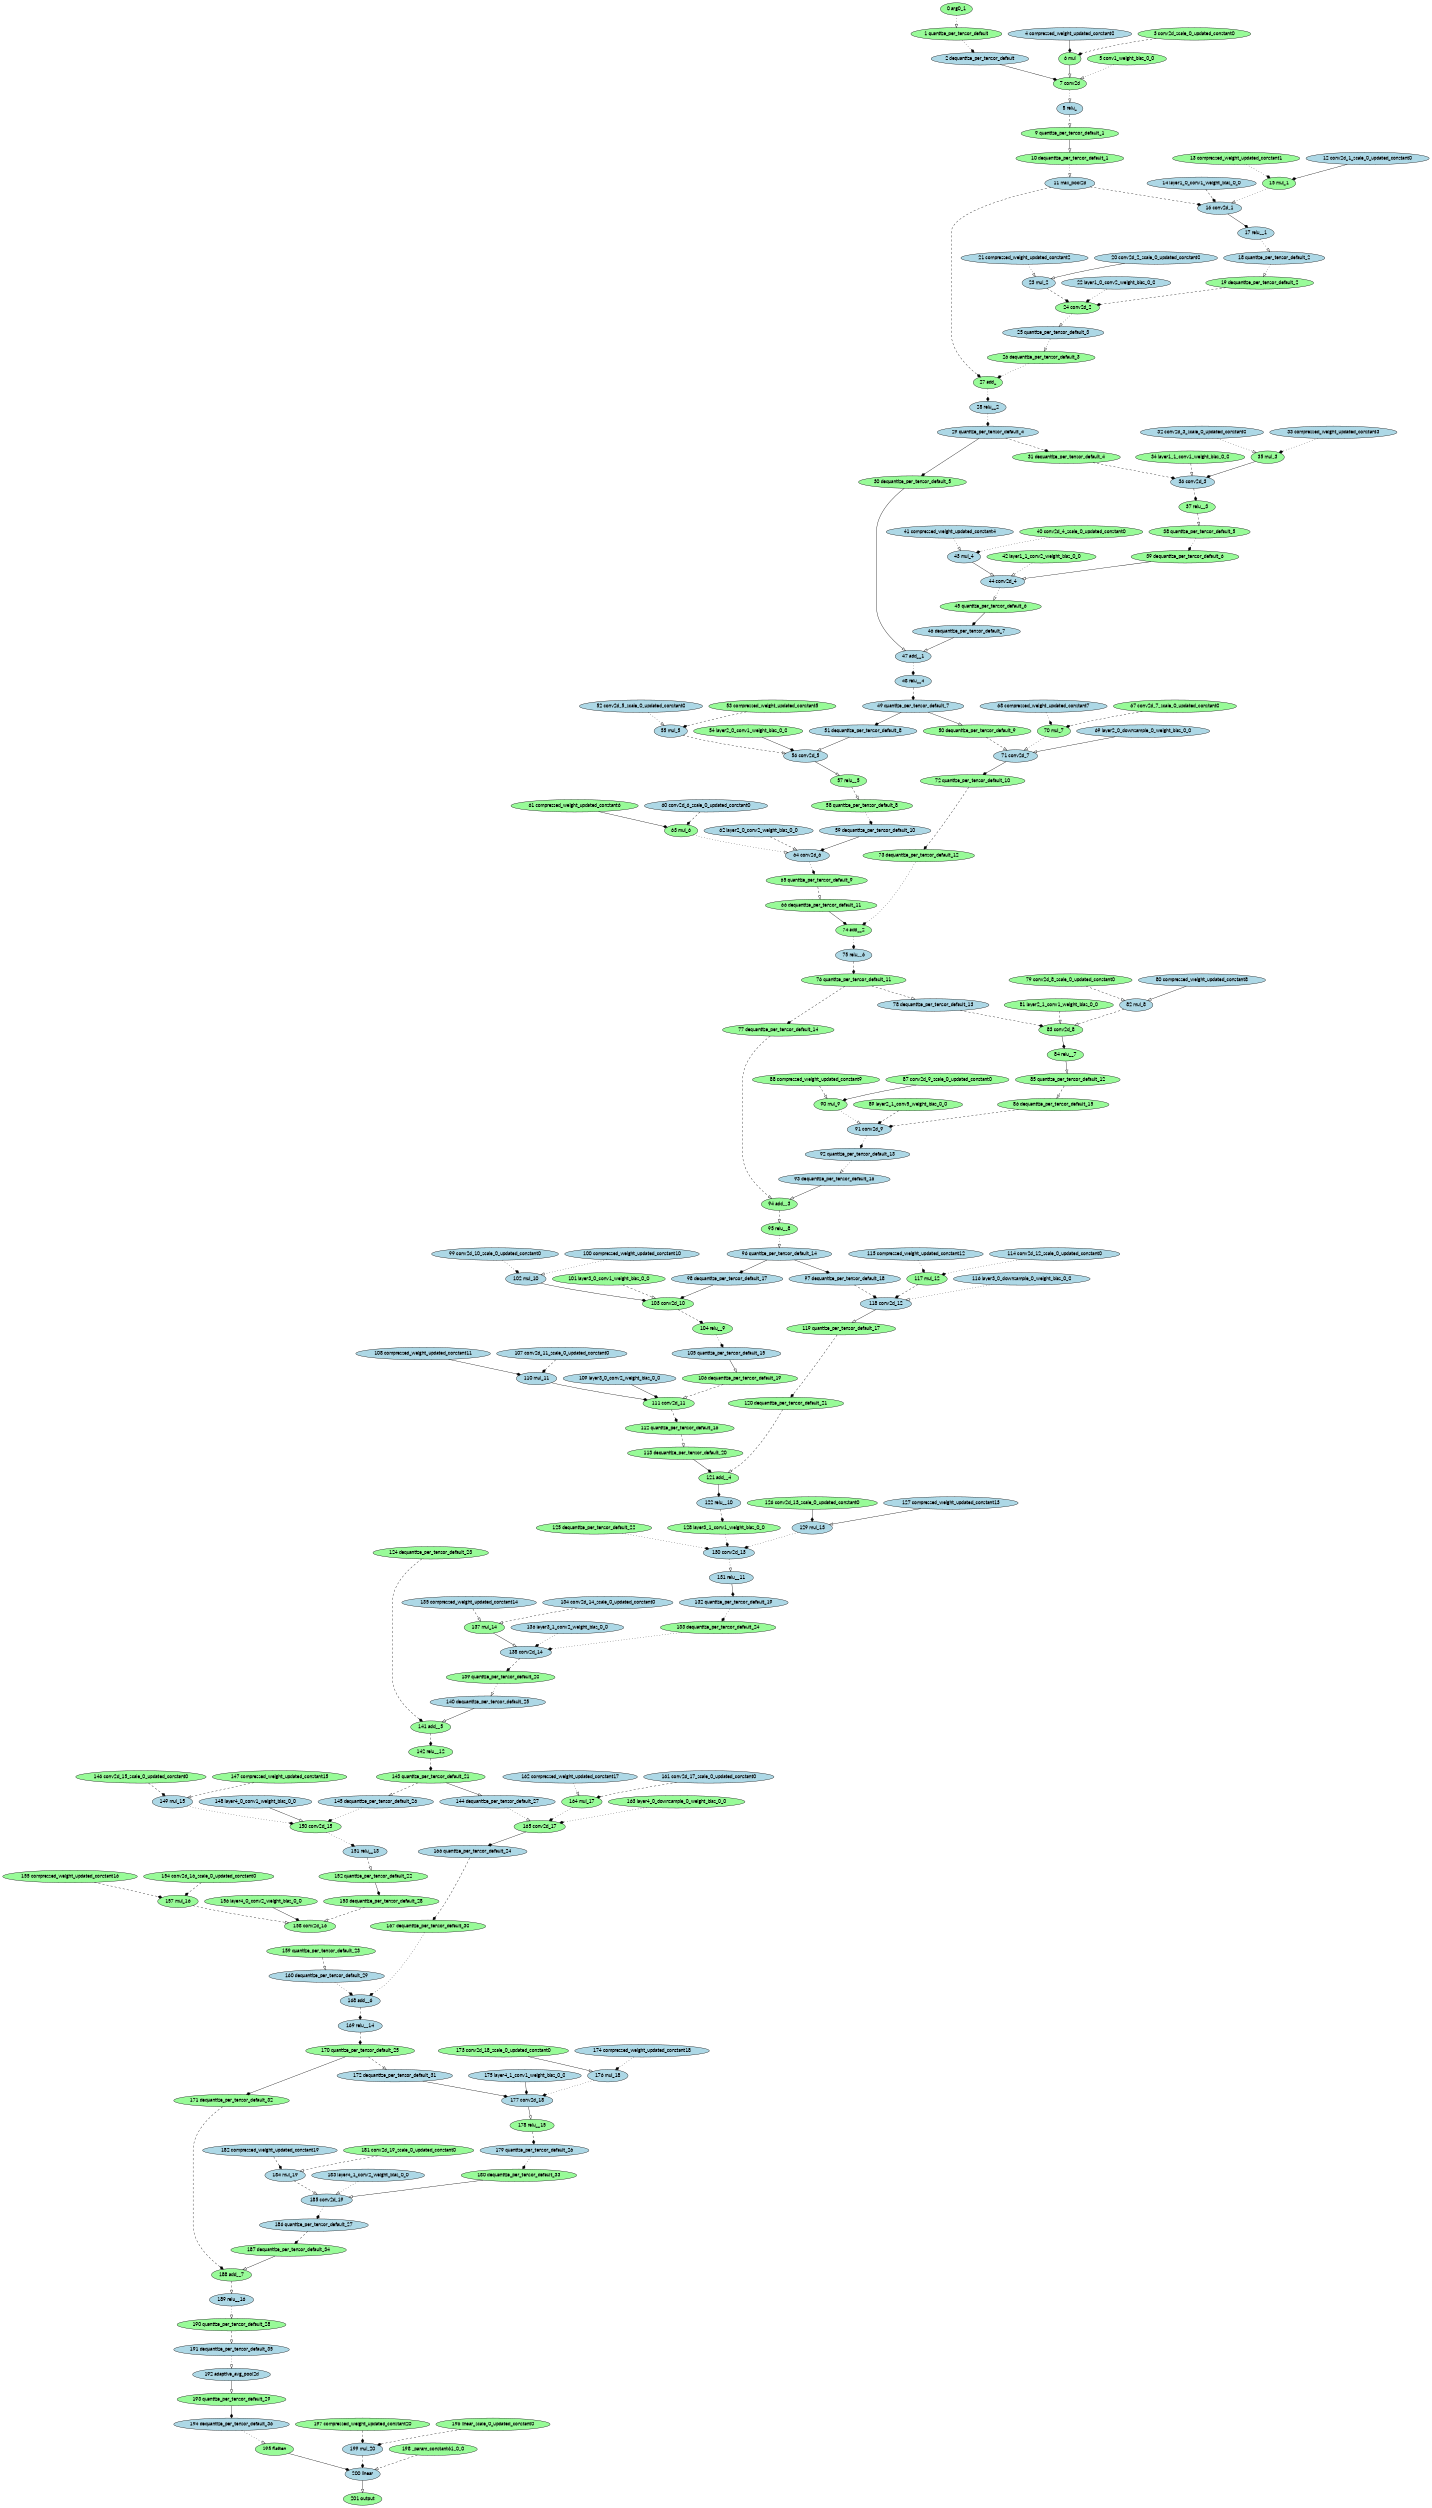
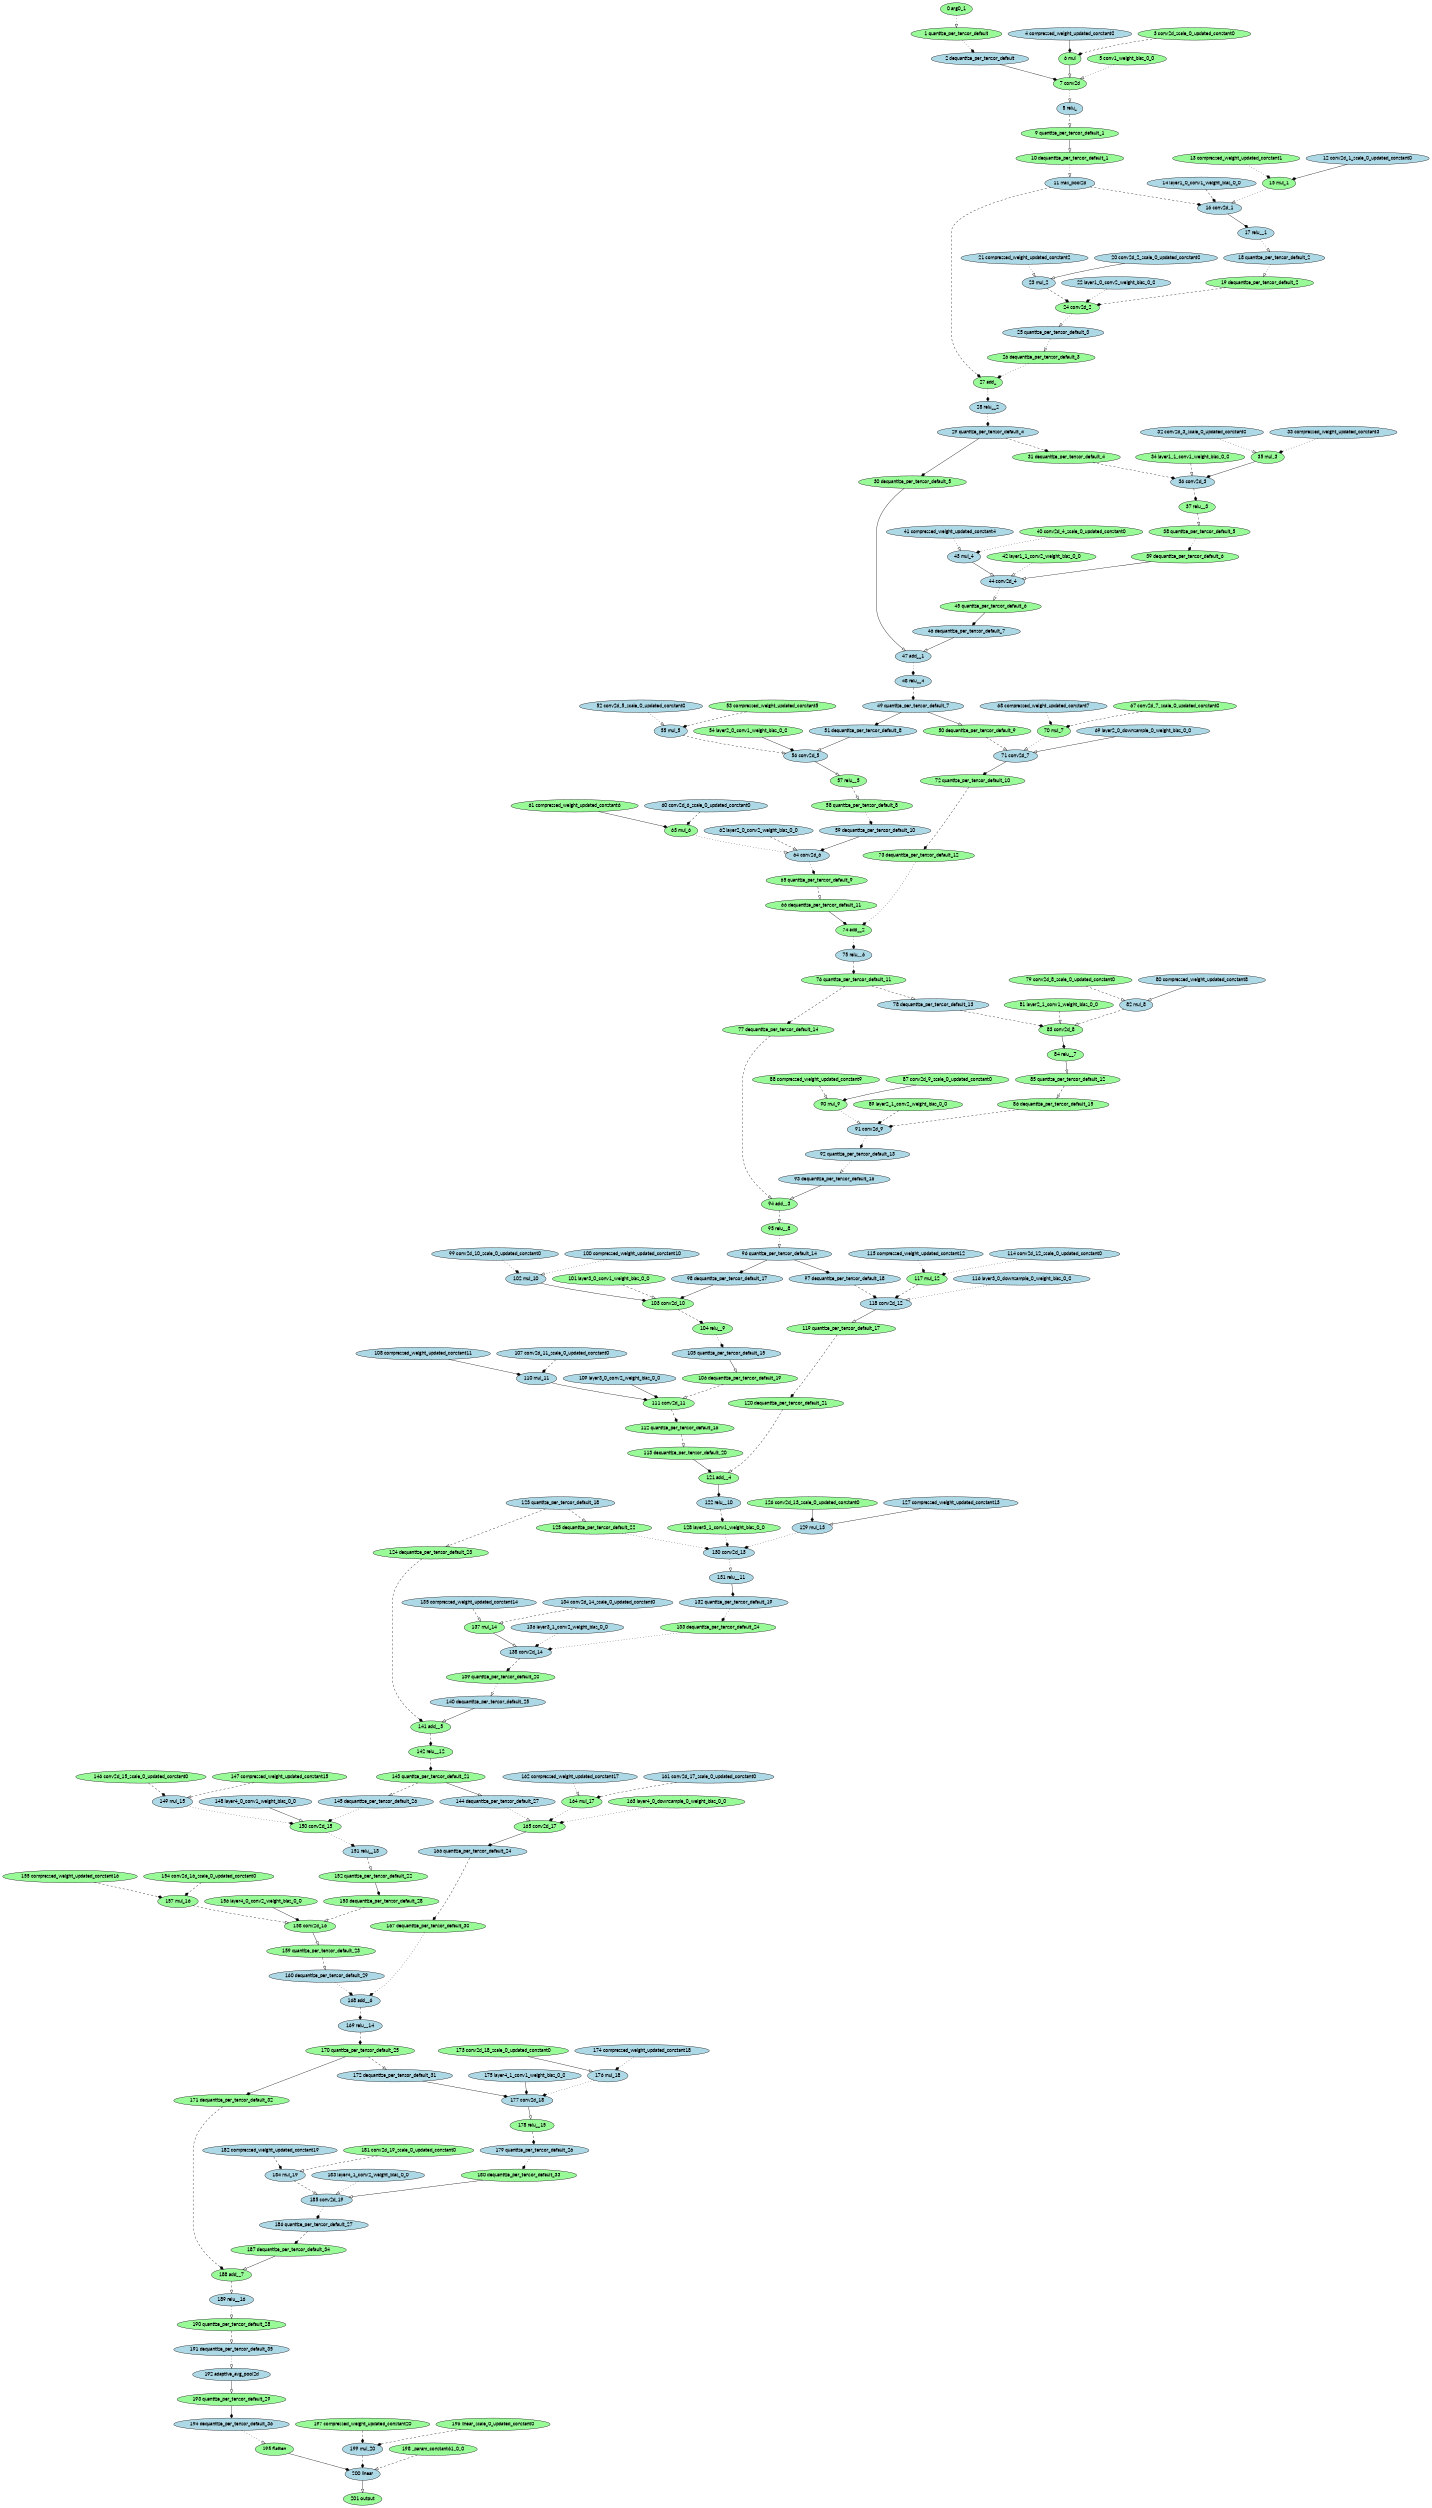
(908, 1105) -> (908, 1105)
none -> (560, 1503)
none -> (315, 1937)
